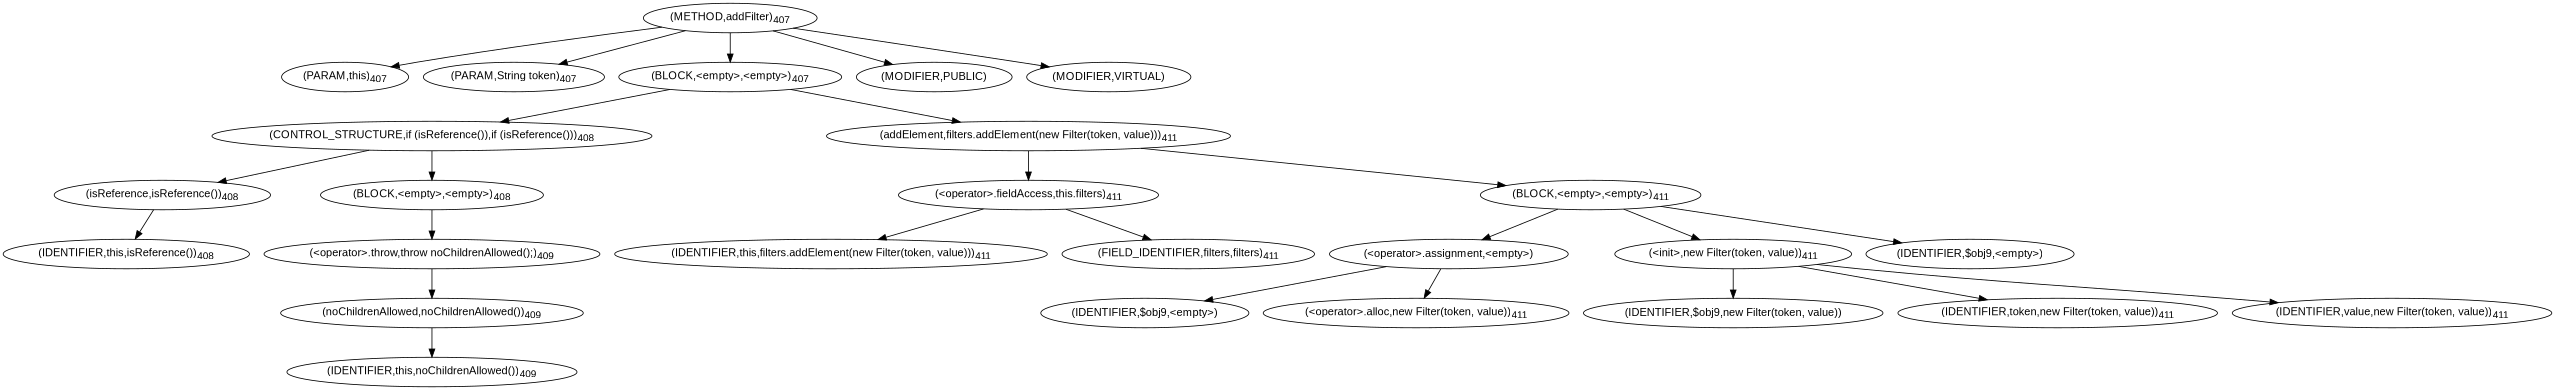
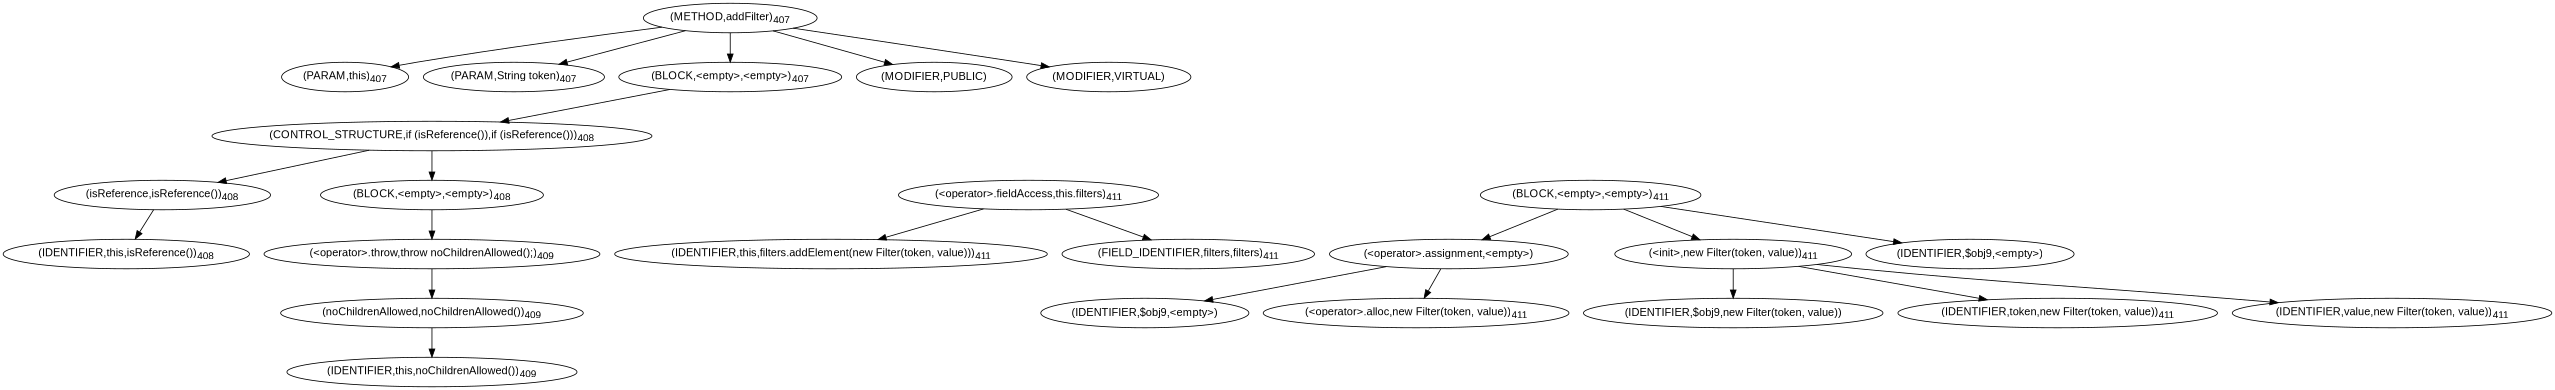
(1028, 136) -> none
